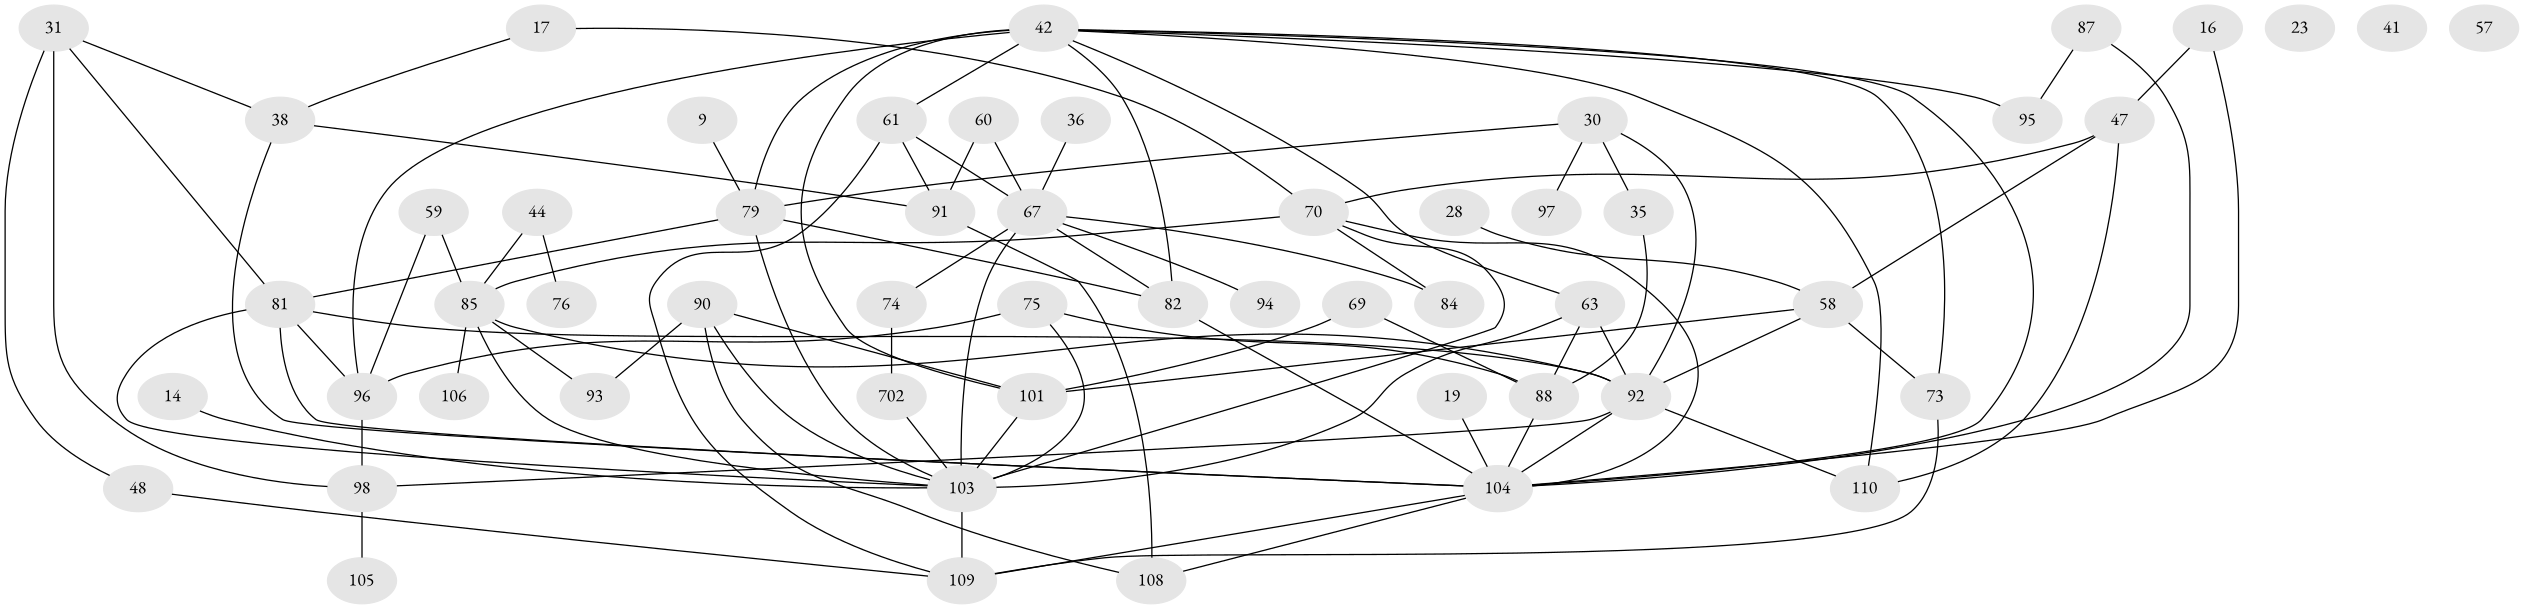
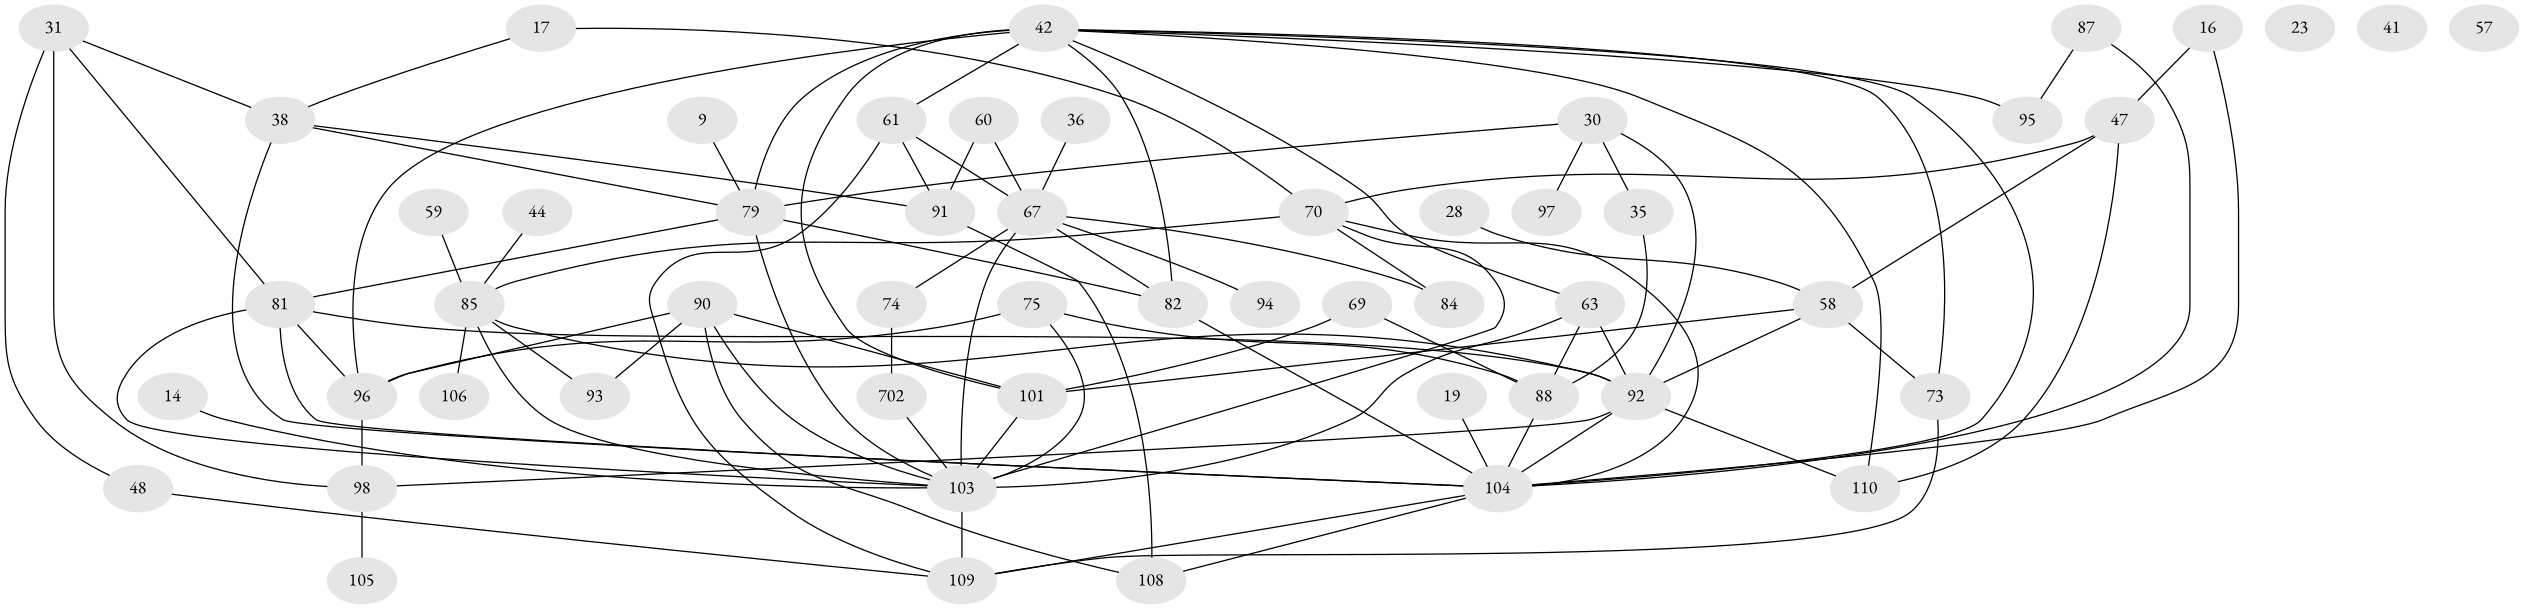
none -> (515, 166)
(398, 304) -> (529, 346)
(562, 304) -> none
